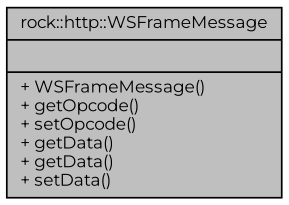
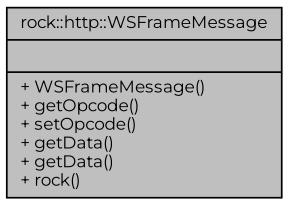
(66, 181) -> (51, 181)
